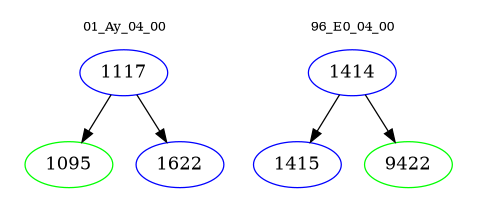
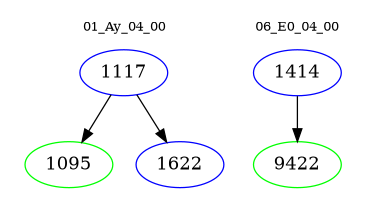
(353, 27) -> (297, 27)
(297, 165) -> none
